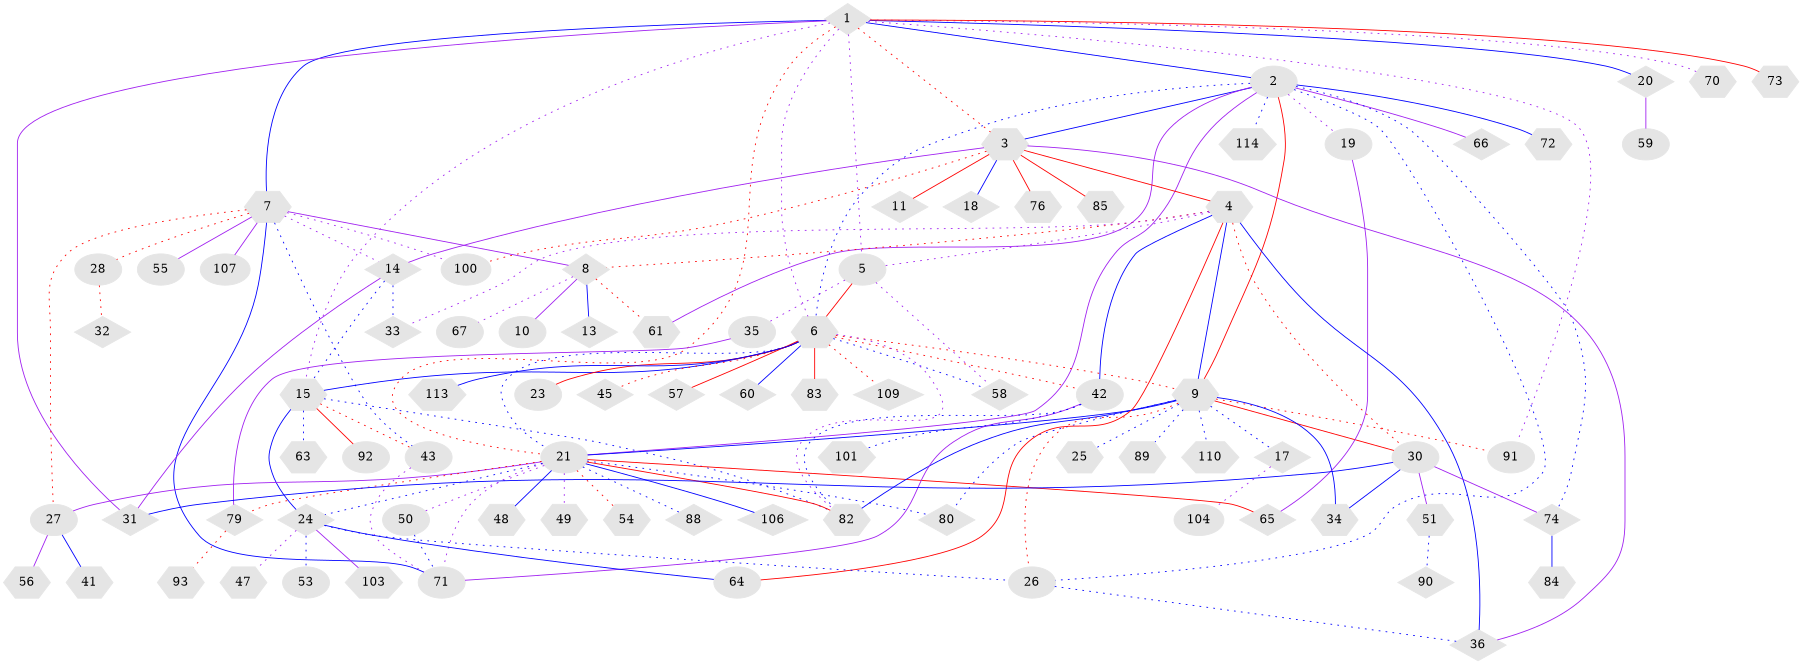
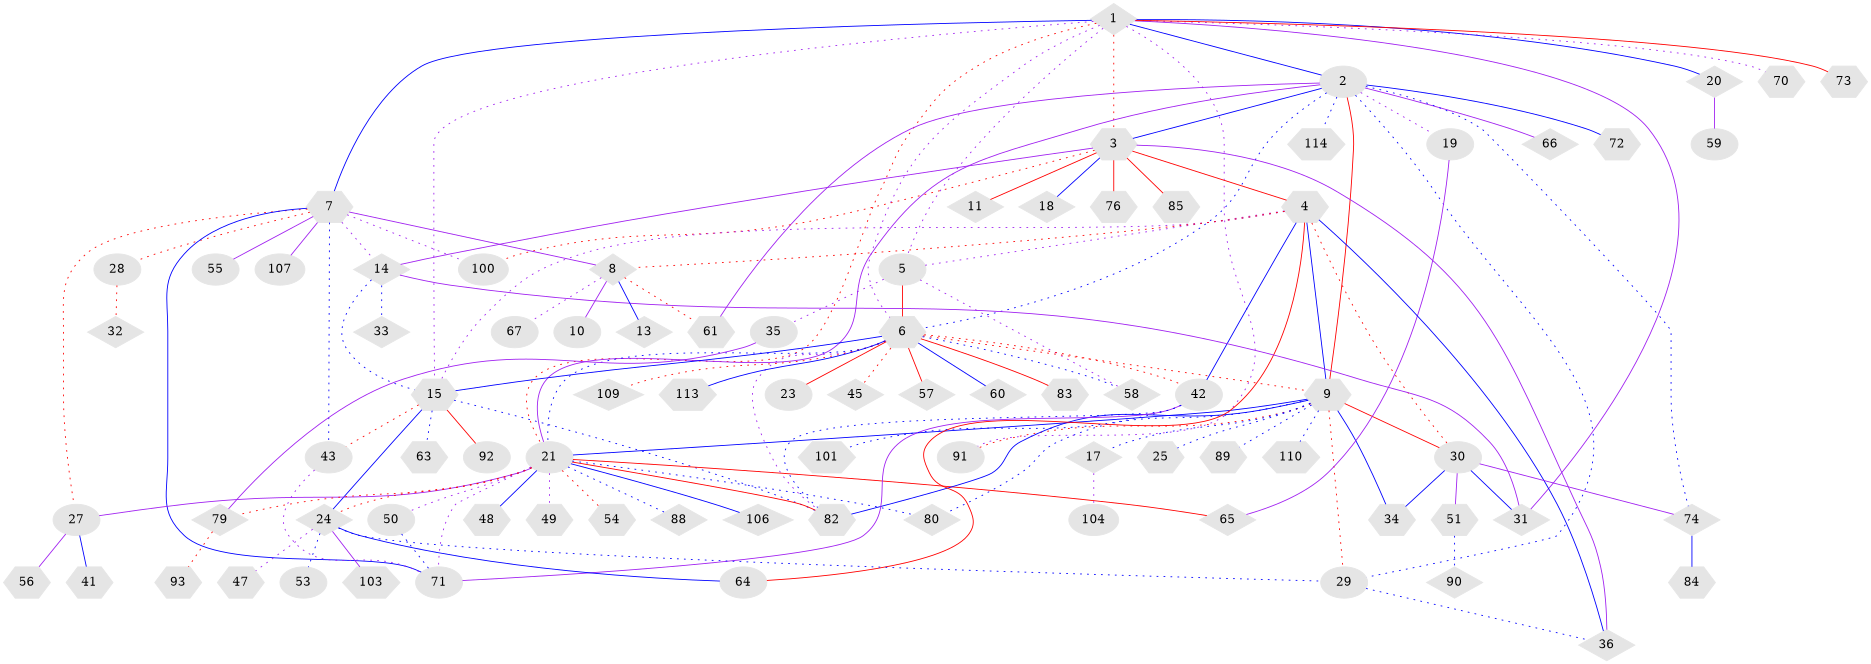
(800, 231) -> (836, 229)
(428, 490) -> (435, 490)
(1032, 583) -> (1344, 583)
